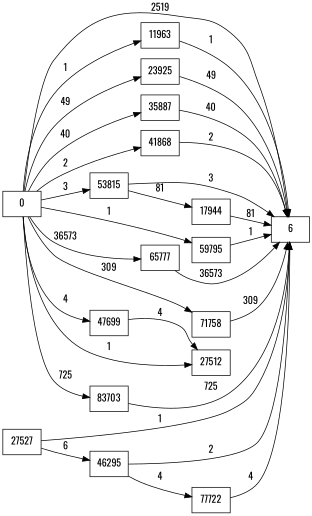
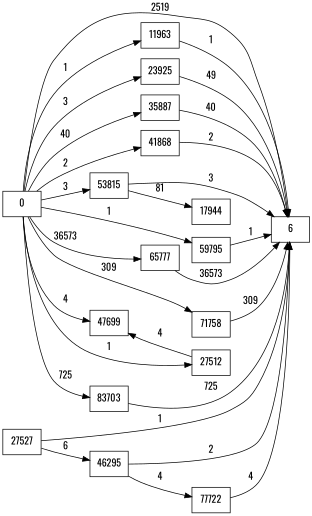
(66, 102) -> (66, 102)
(247, 220) -> none
(166, 321) -> (163, 347)
